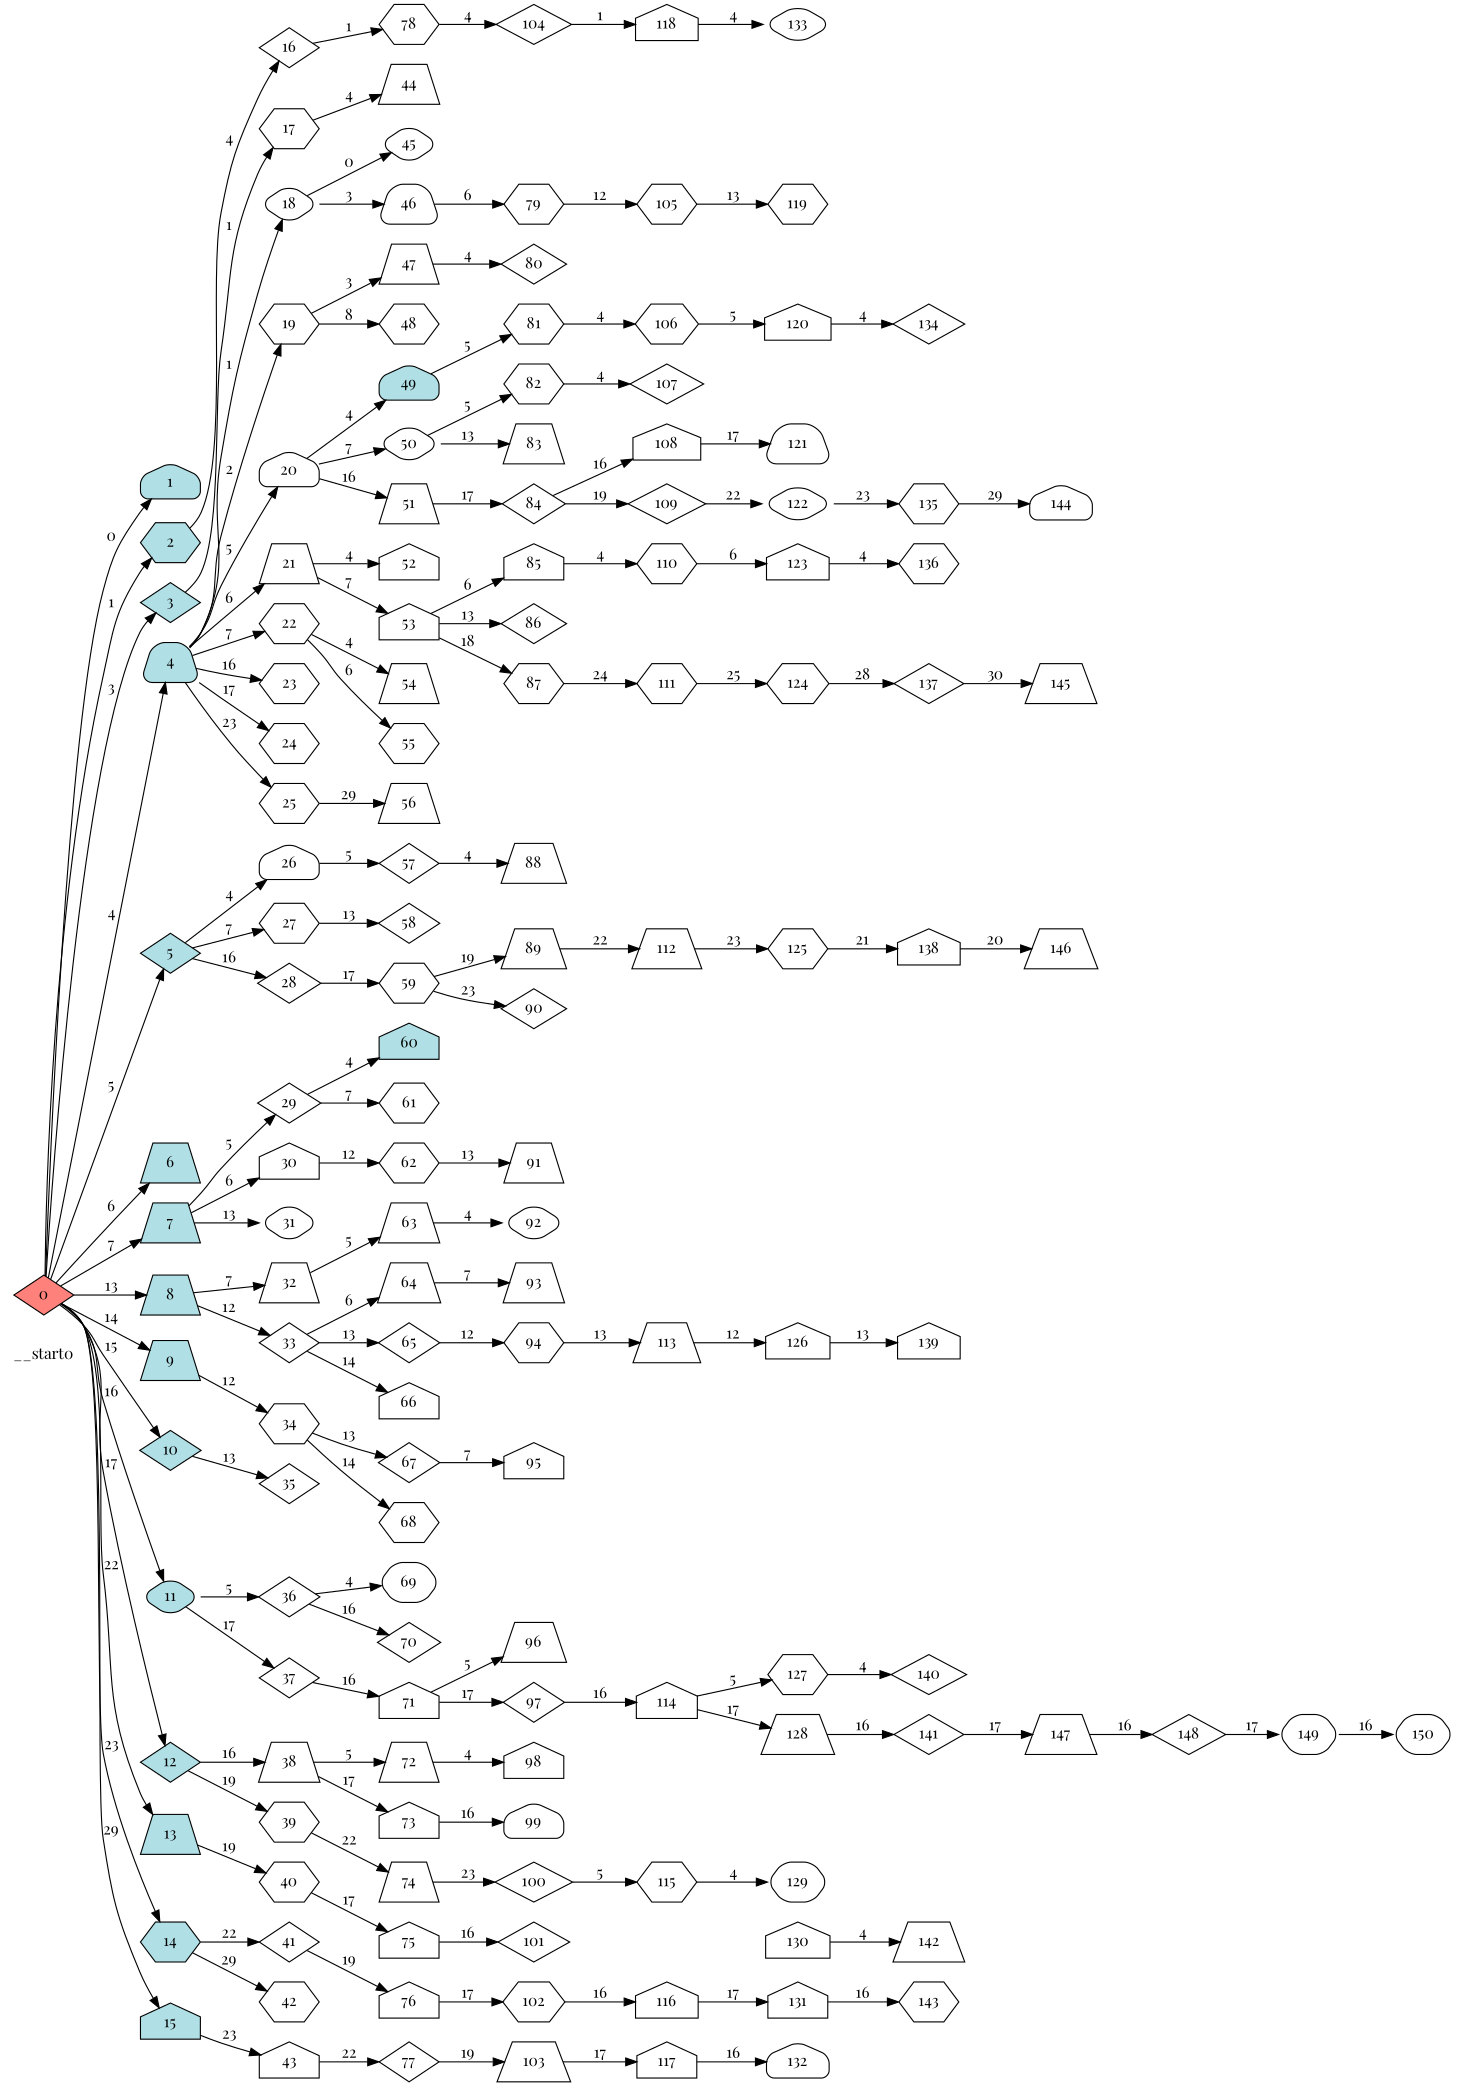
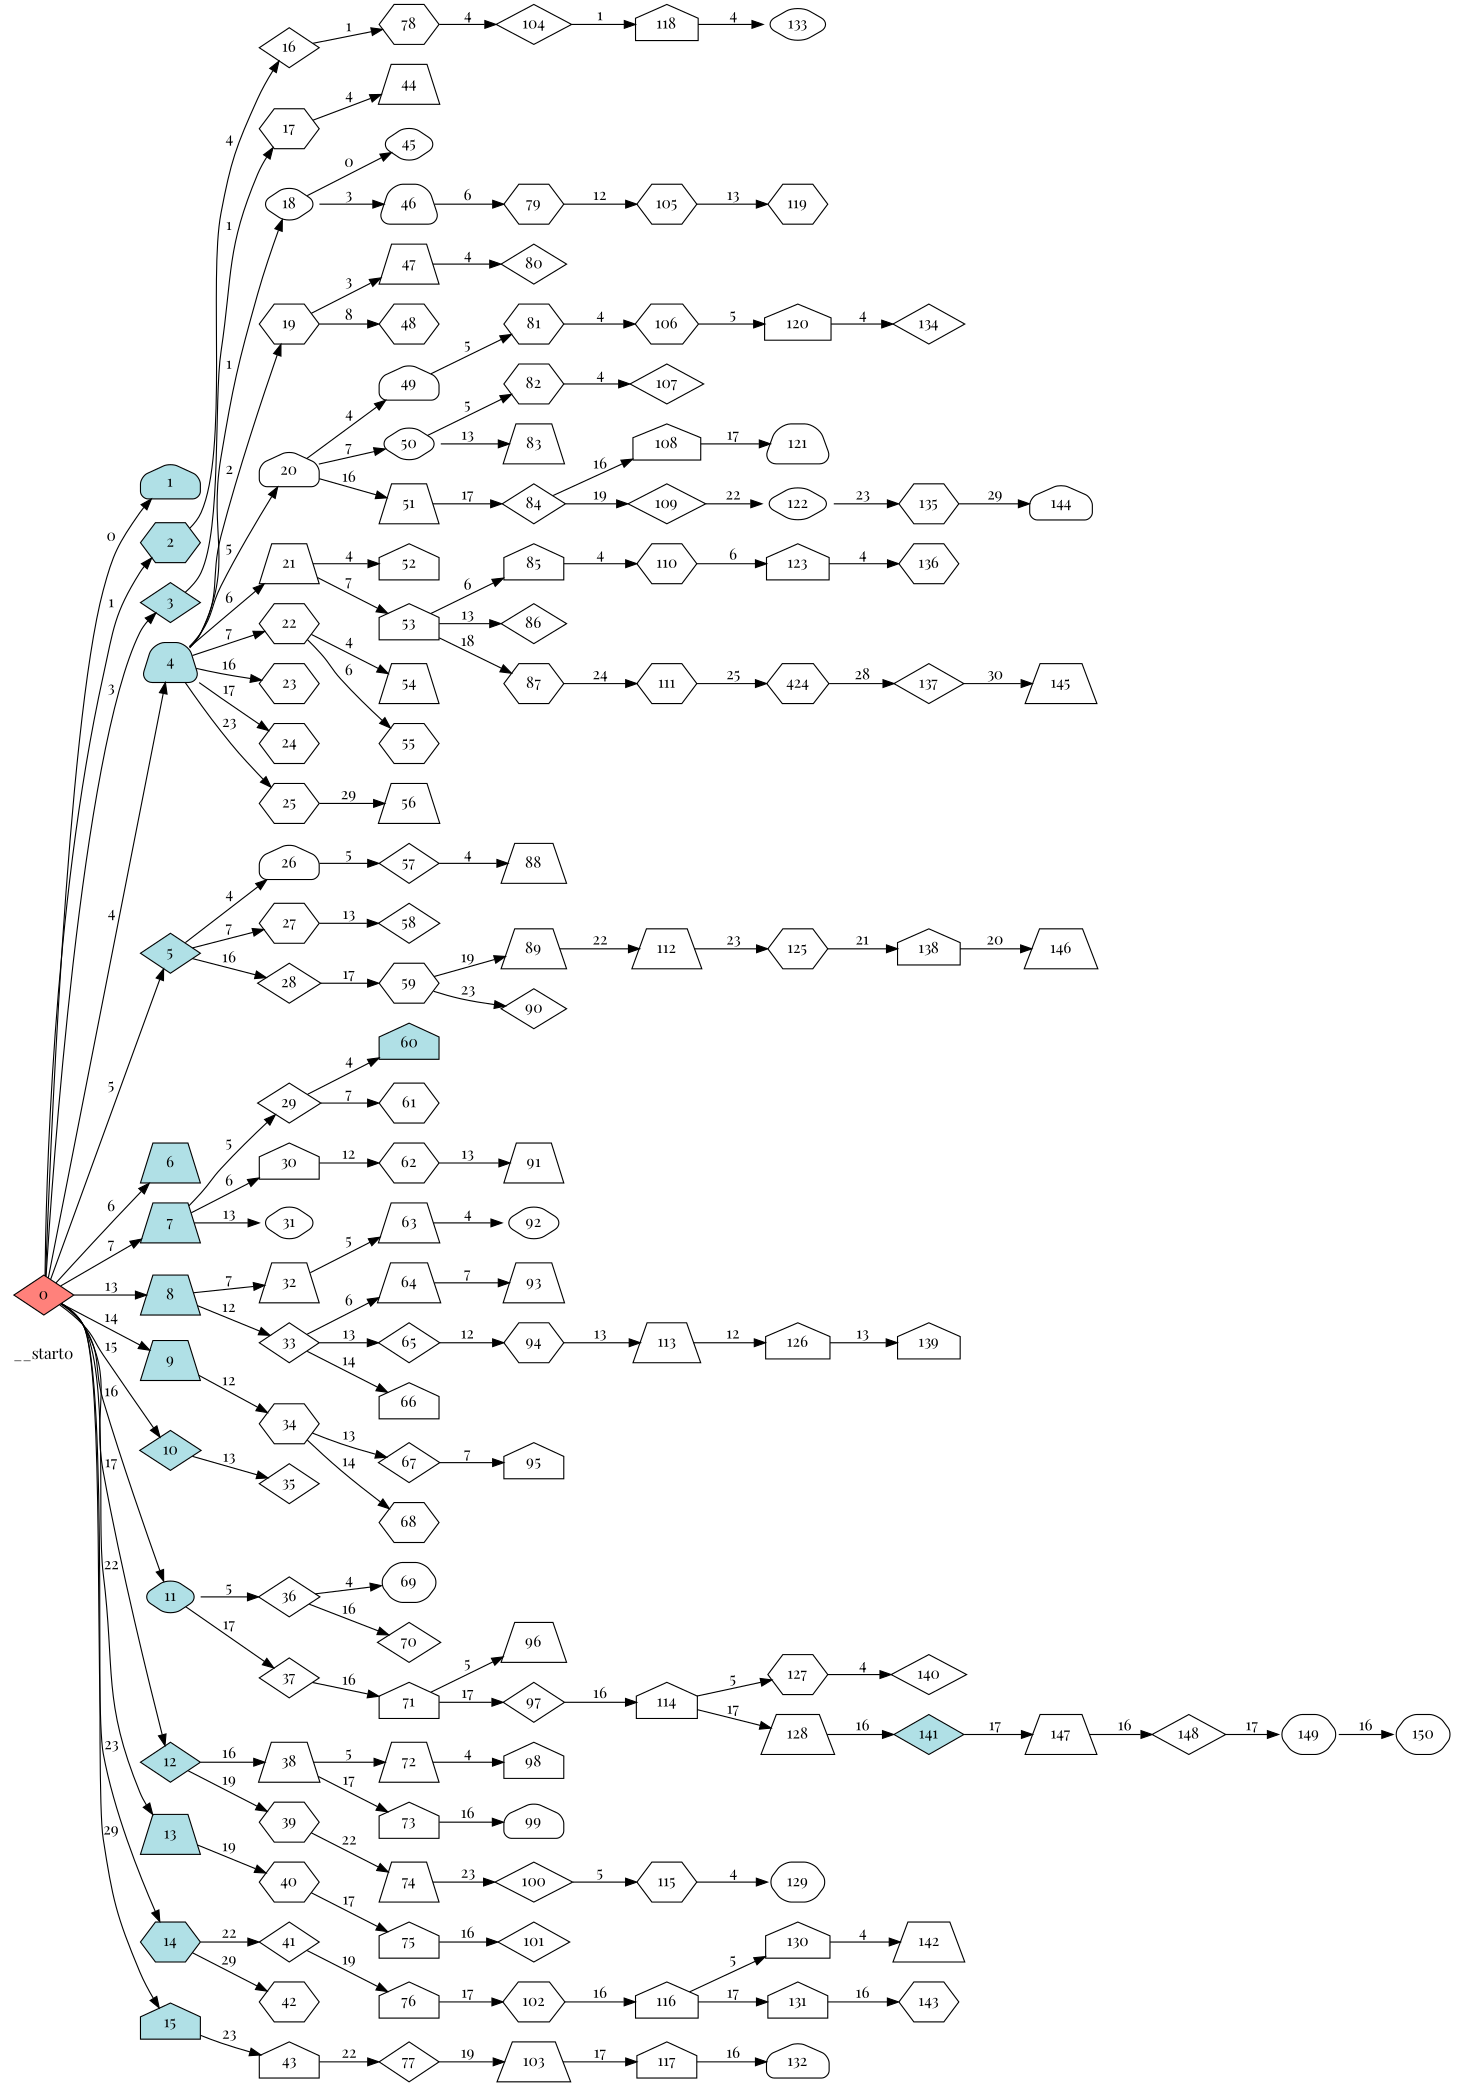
(409, 384) -> (409, 384)
(798, 684) -> (798, 684)
(929, 1734) -> (929, 1734)
none -> (722, 1977)
